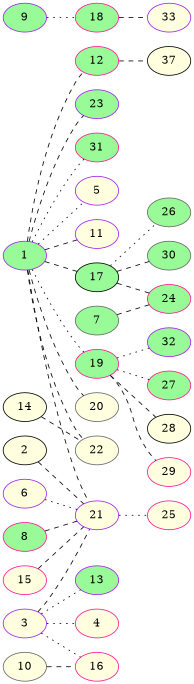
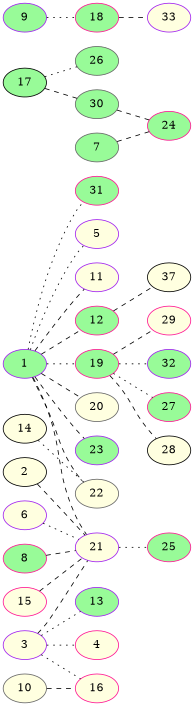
(61, 267) -> none
(133, 288) -> (133, 115)
(56, 426) -> (53, 454)
(169, 515) -> (169, 547)
